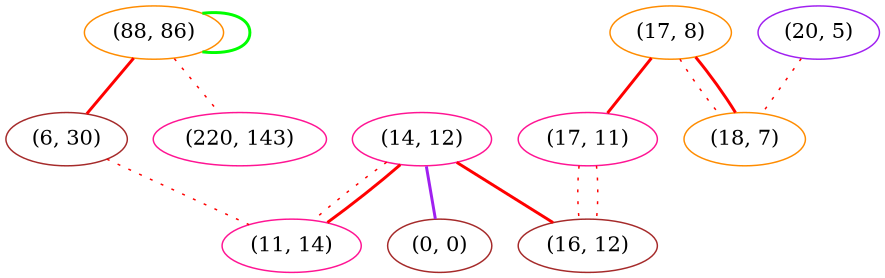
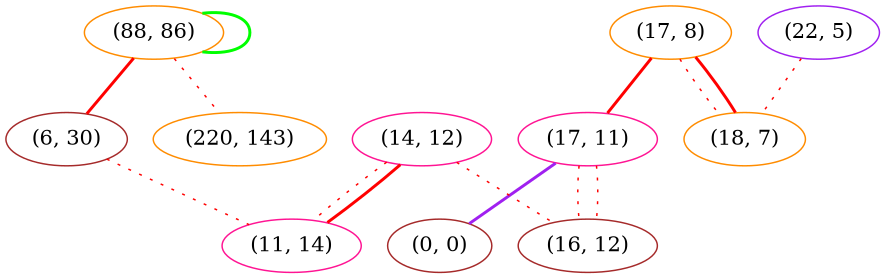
(819, 33) -> (819, 33)
(240, 139) -> (240, 139)
(505, 192) -> (500, 189)
(431, 193) -> (519, 189)
